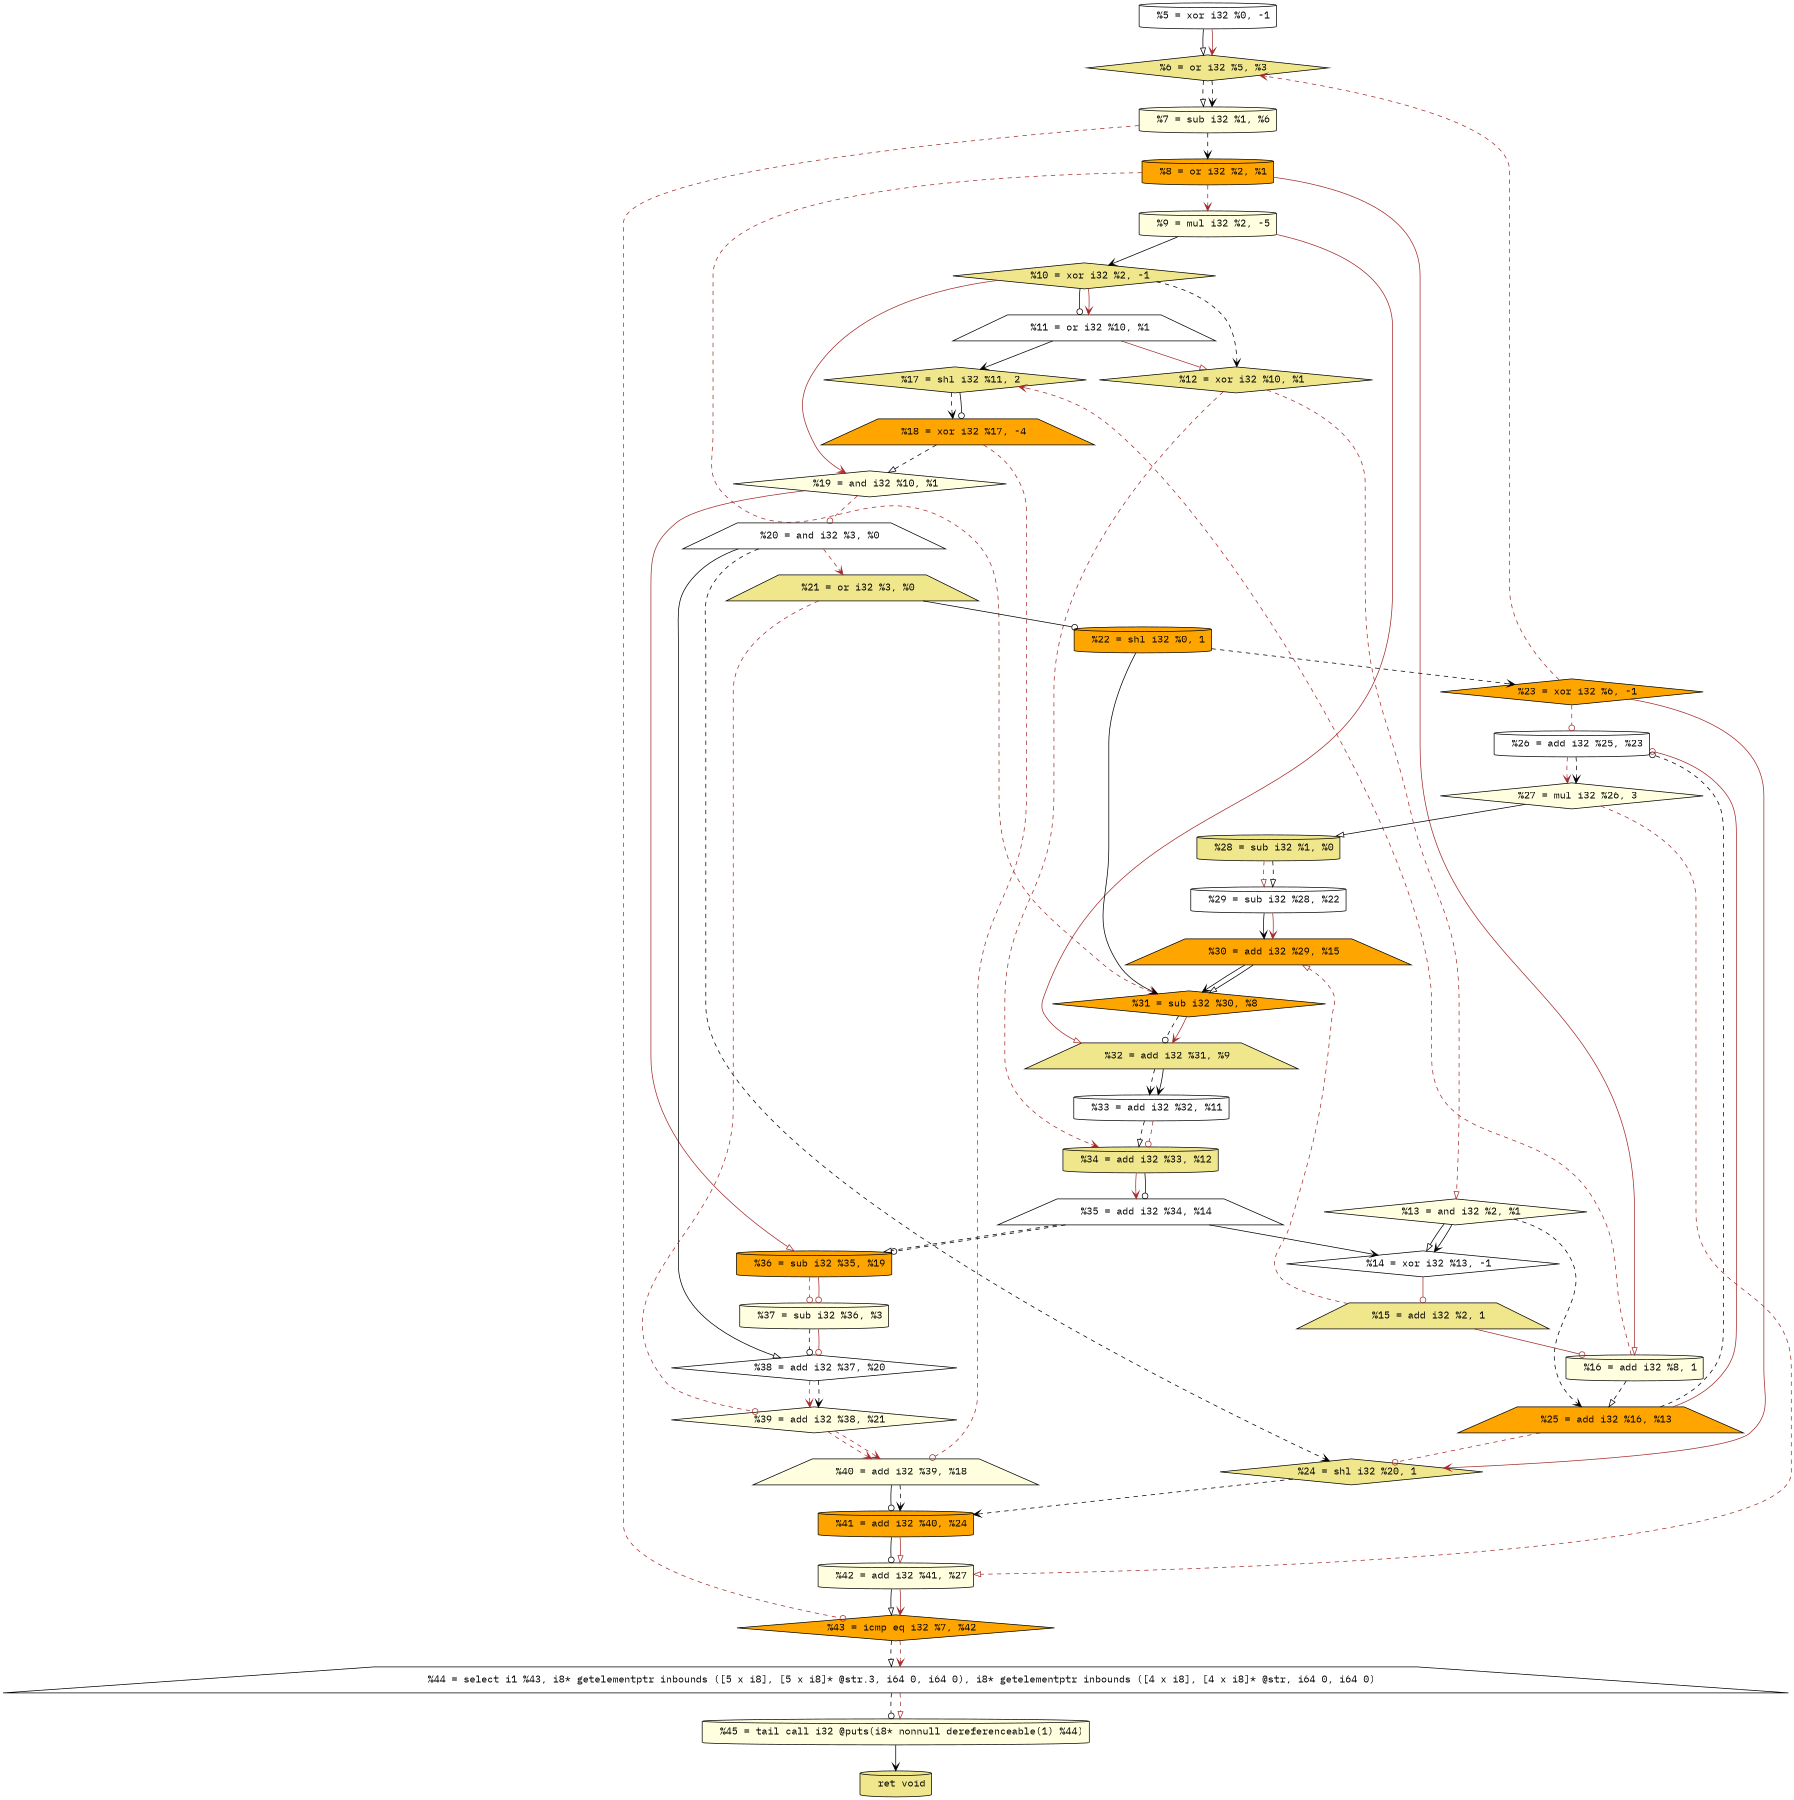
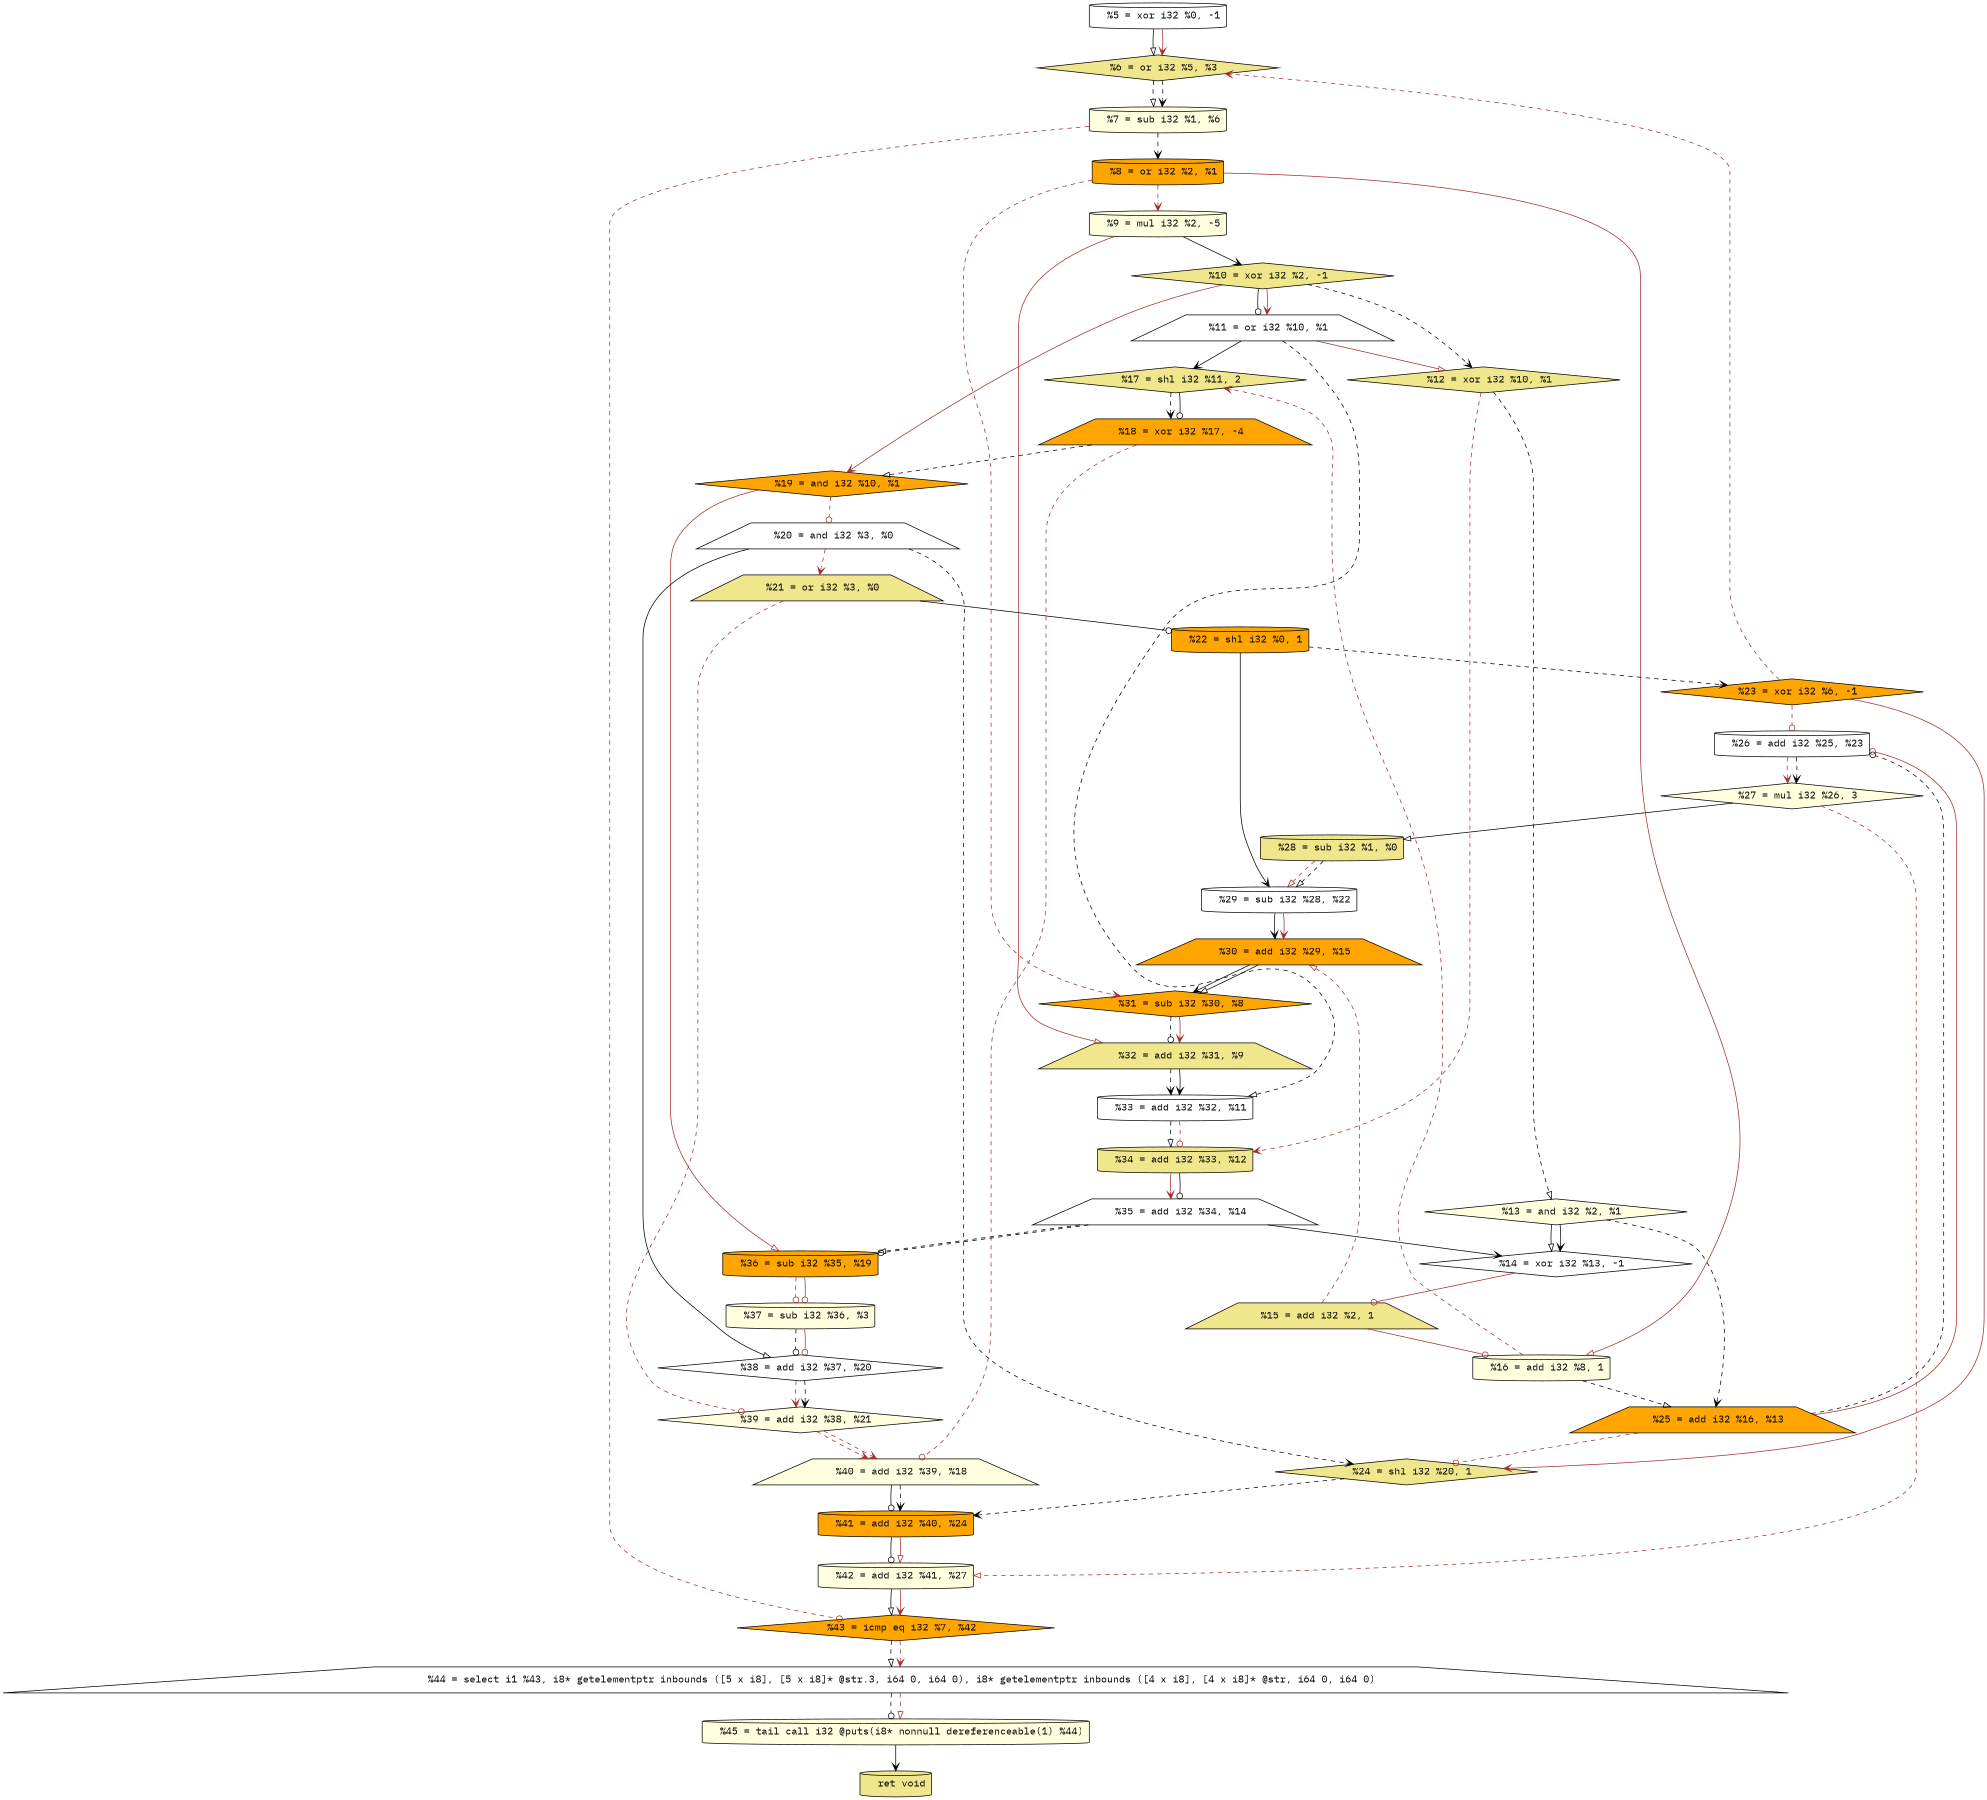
(870, 484) -> (831, 484)
none -> (1095, 744)
(1399, 768) -> (1533, 788)
(1109, 829) -> (1240, 769)
